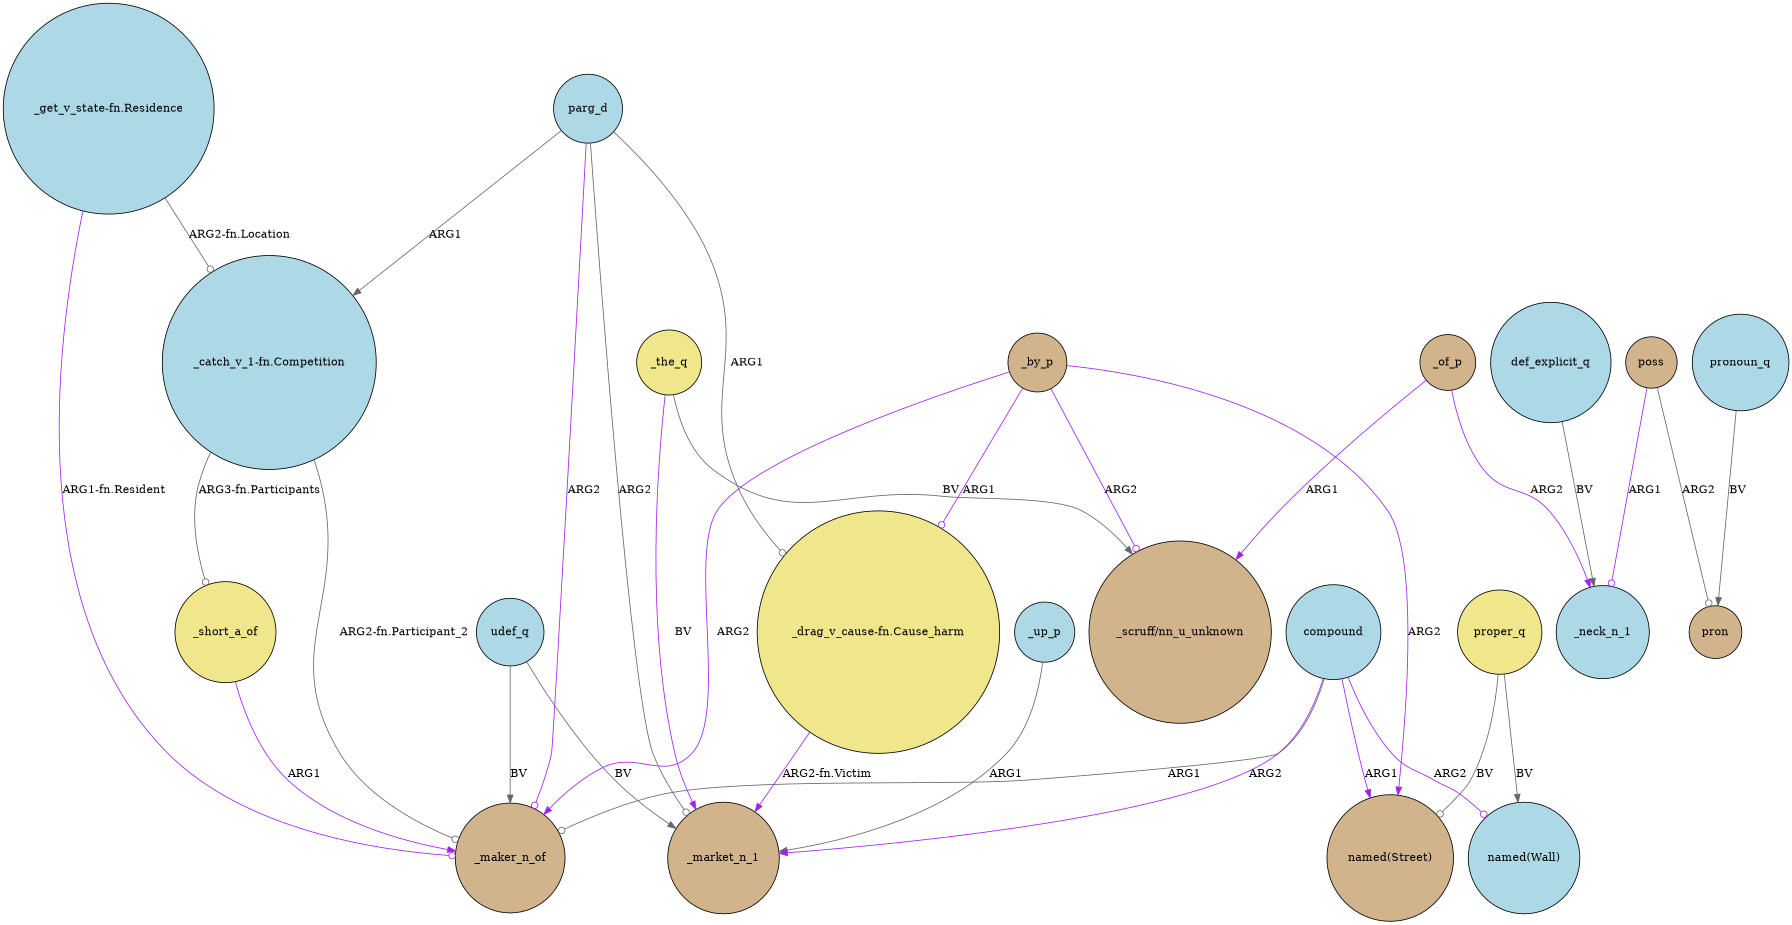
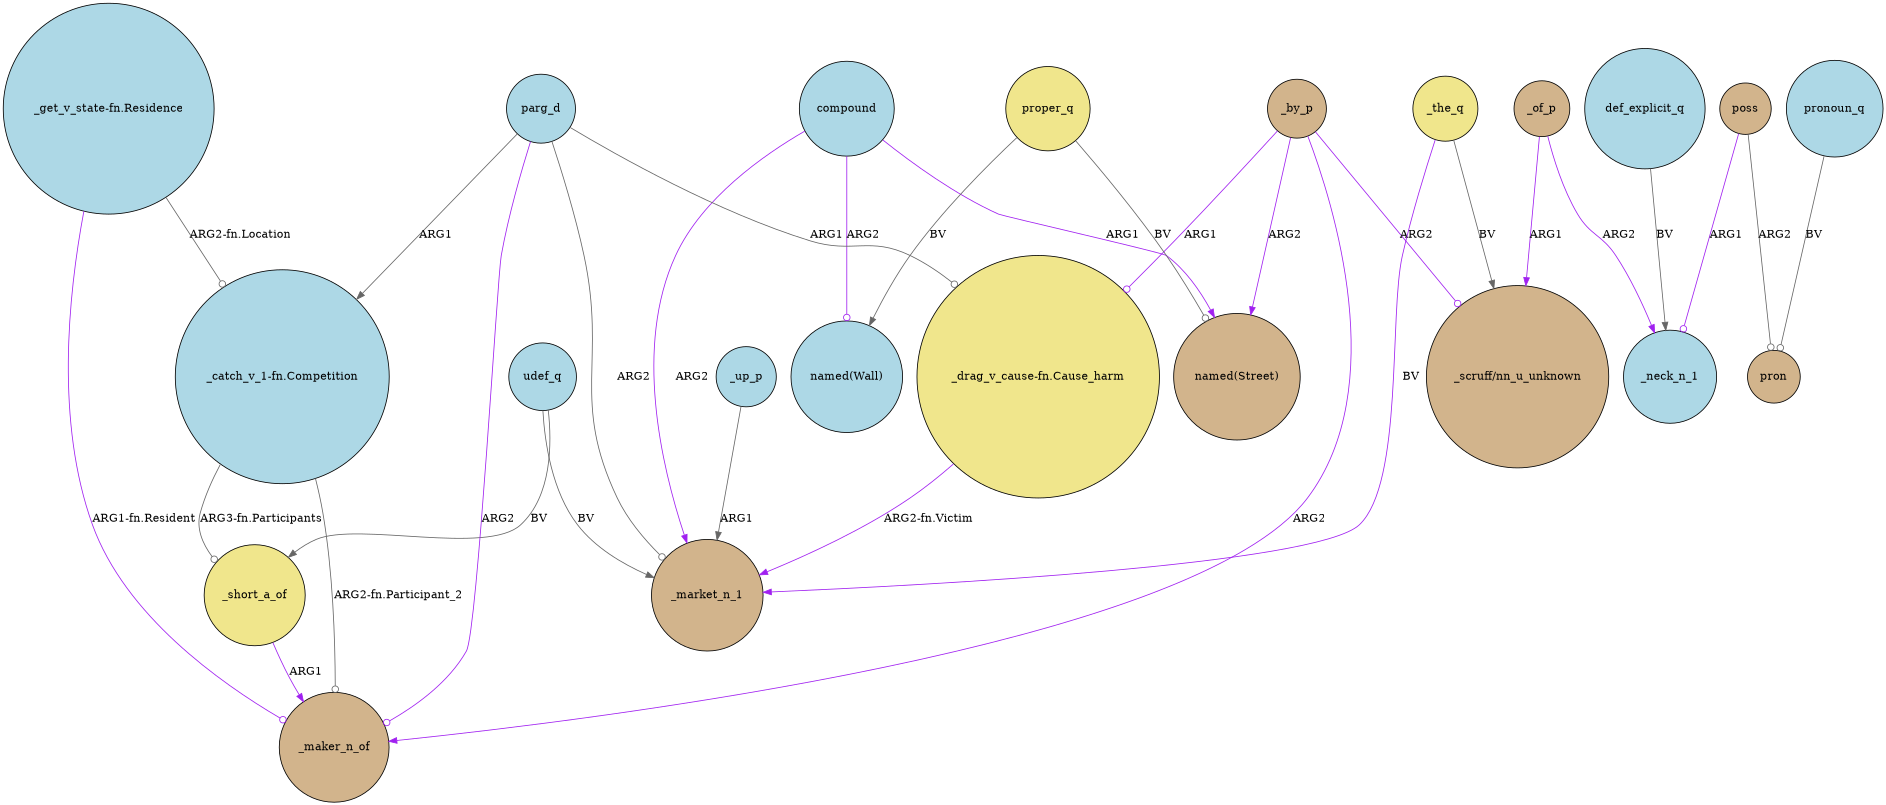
(1727, 504) -> (1803, 250)
(510, 730) -> (468, 538)
(984, 782) -> none
